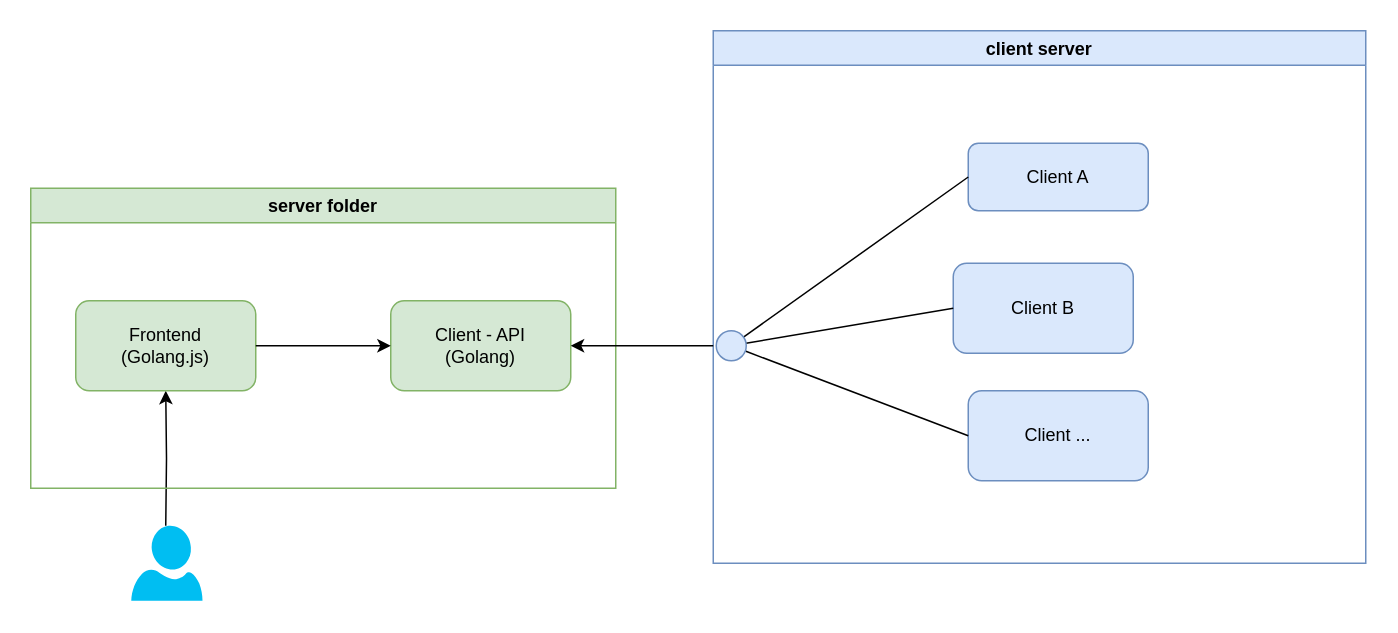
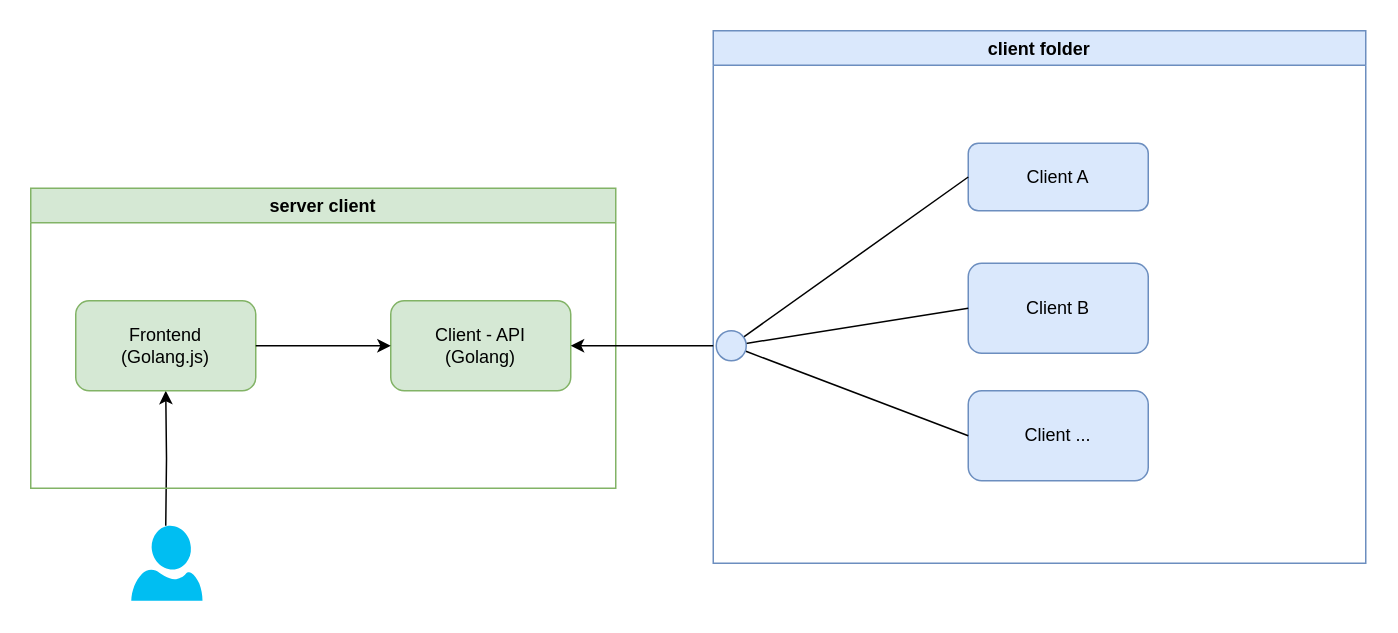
(1039, 49) -> (1039, 49)
(323, 206) -> (323, 206)
(1043, 308) -> (1058, 308)
